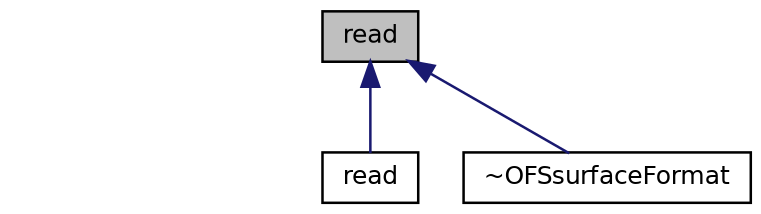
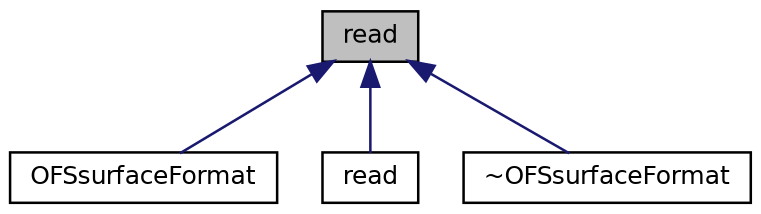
none -> (144, 178)
